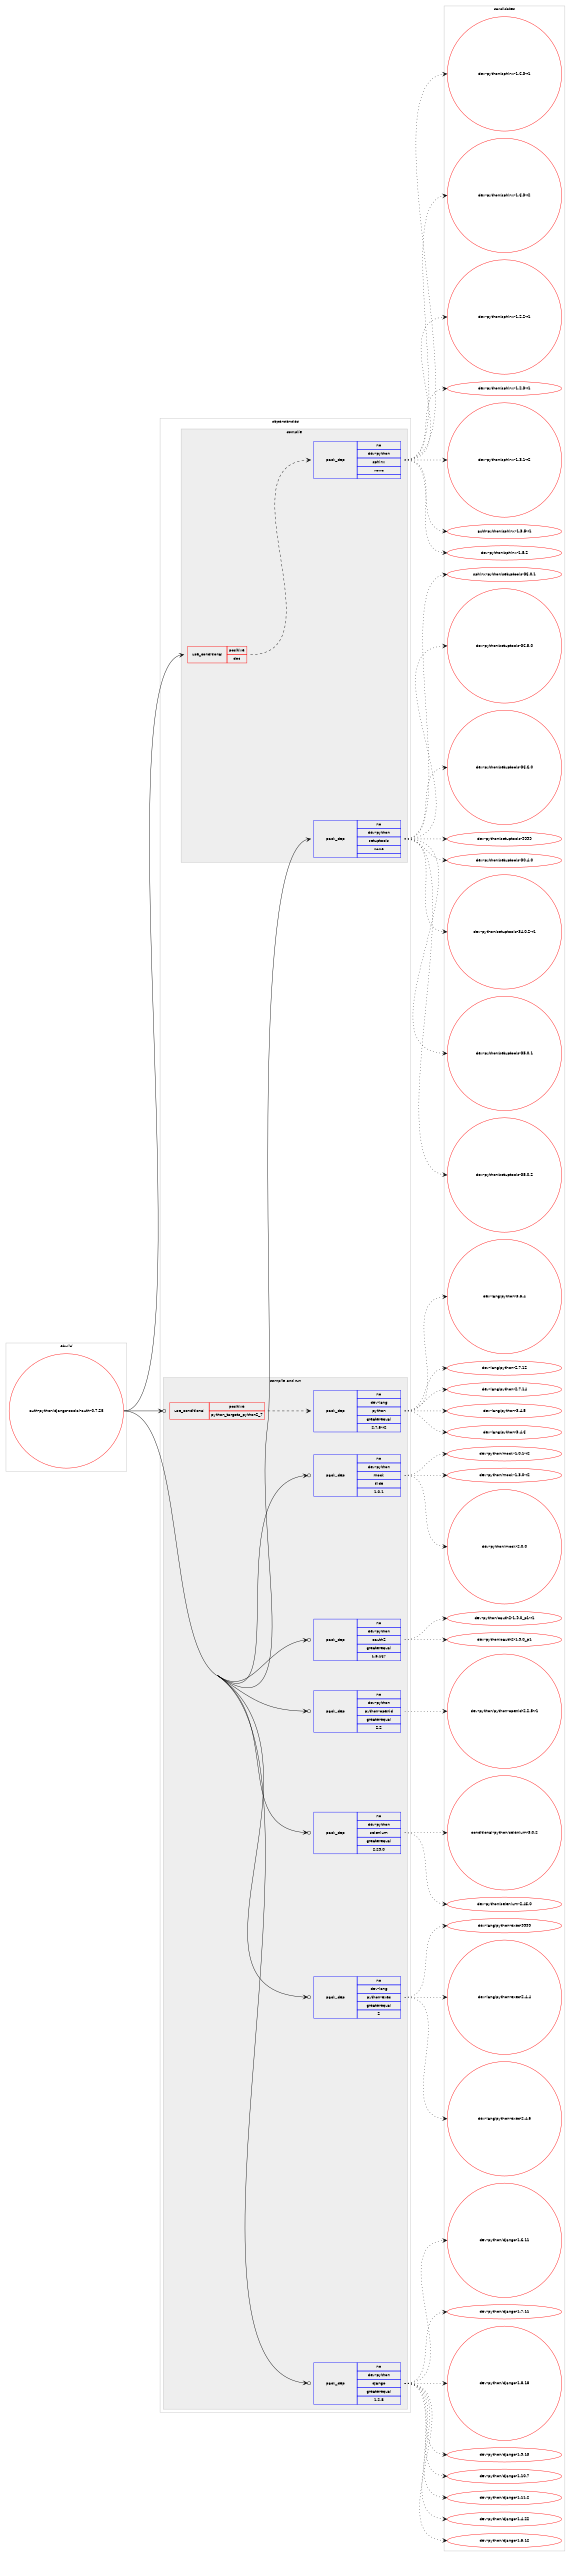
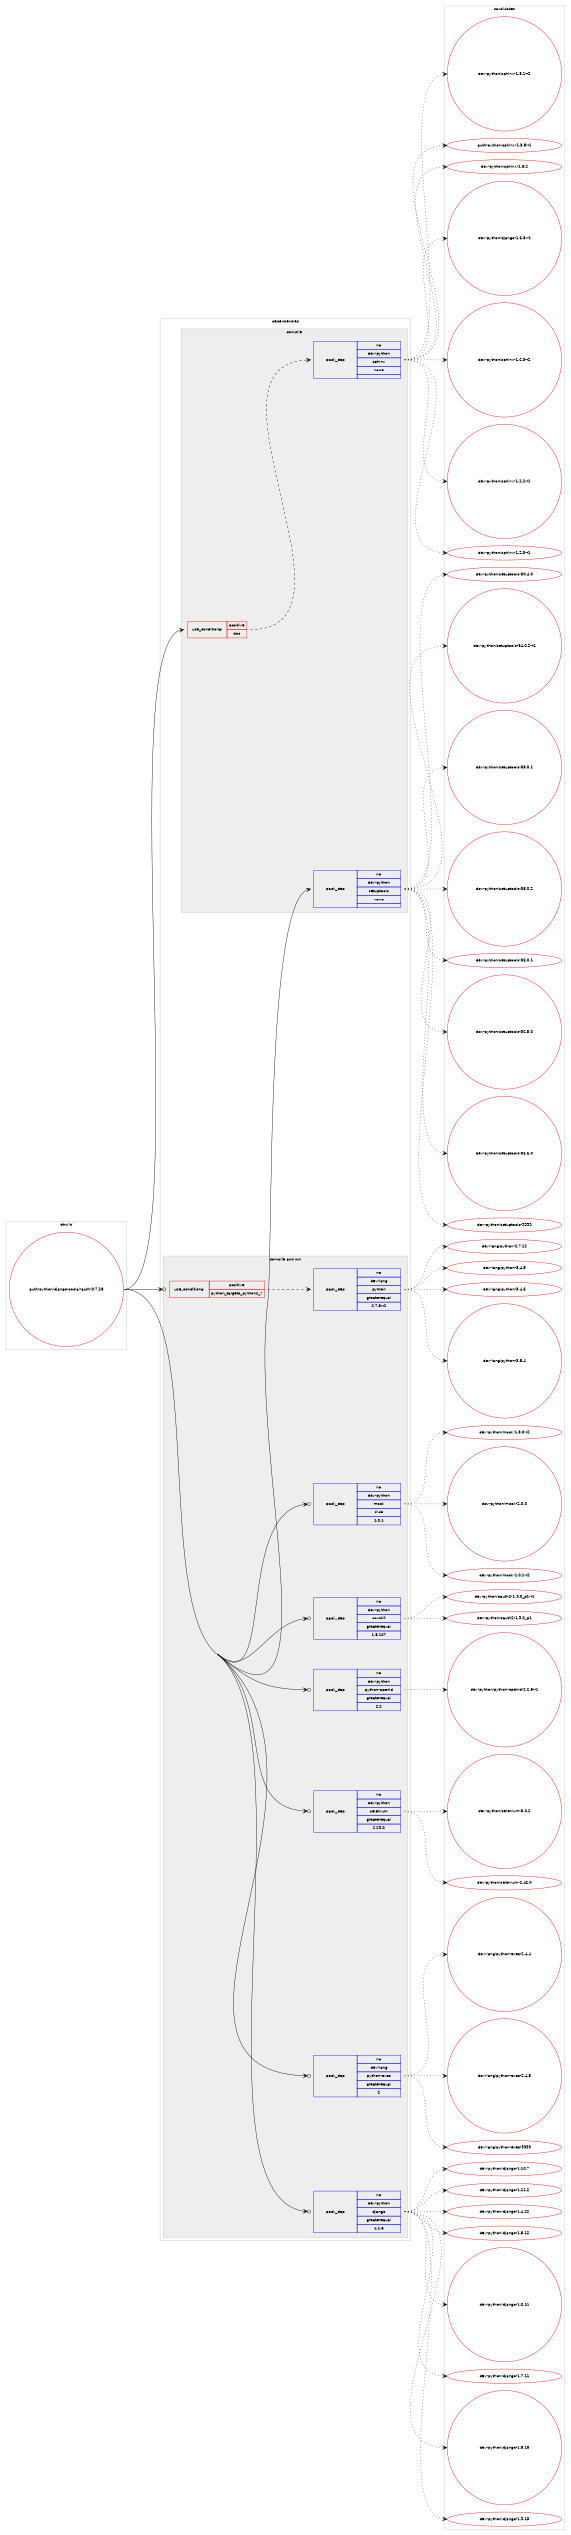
(504, 74) -> (504, 238)
(504, 574) -> (504, 960)
(504, 1389) -> none
(504, 1833) -> (504, 1811)
